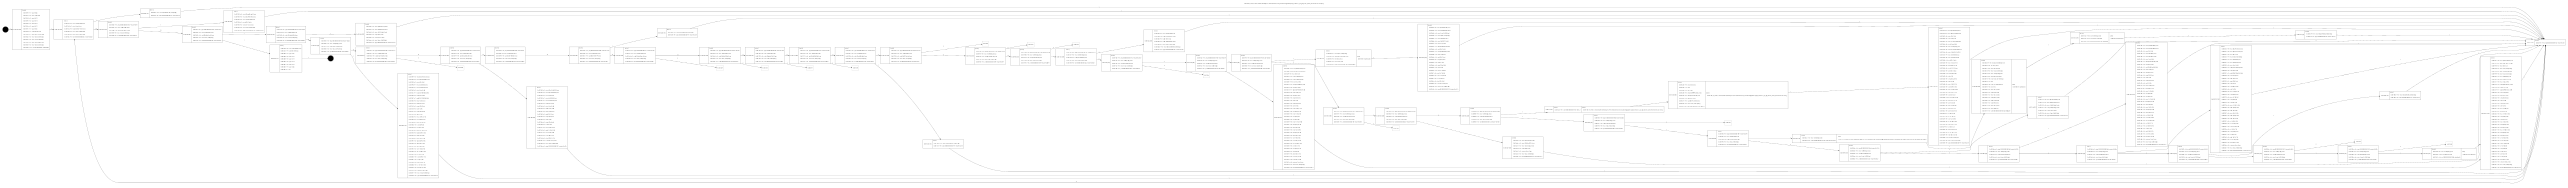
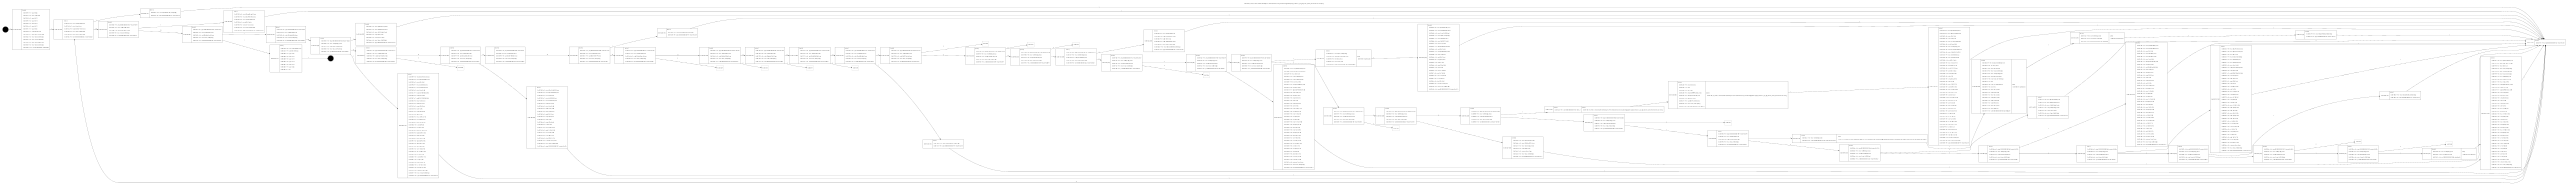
(330, 34) -> (353, 40)
